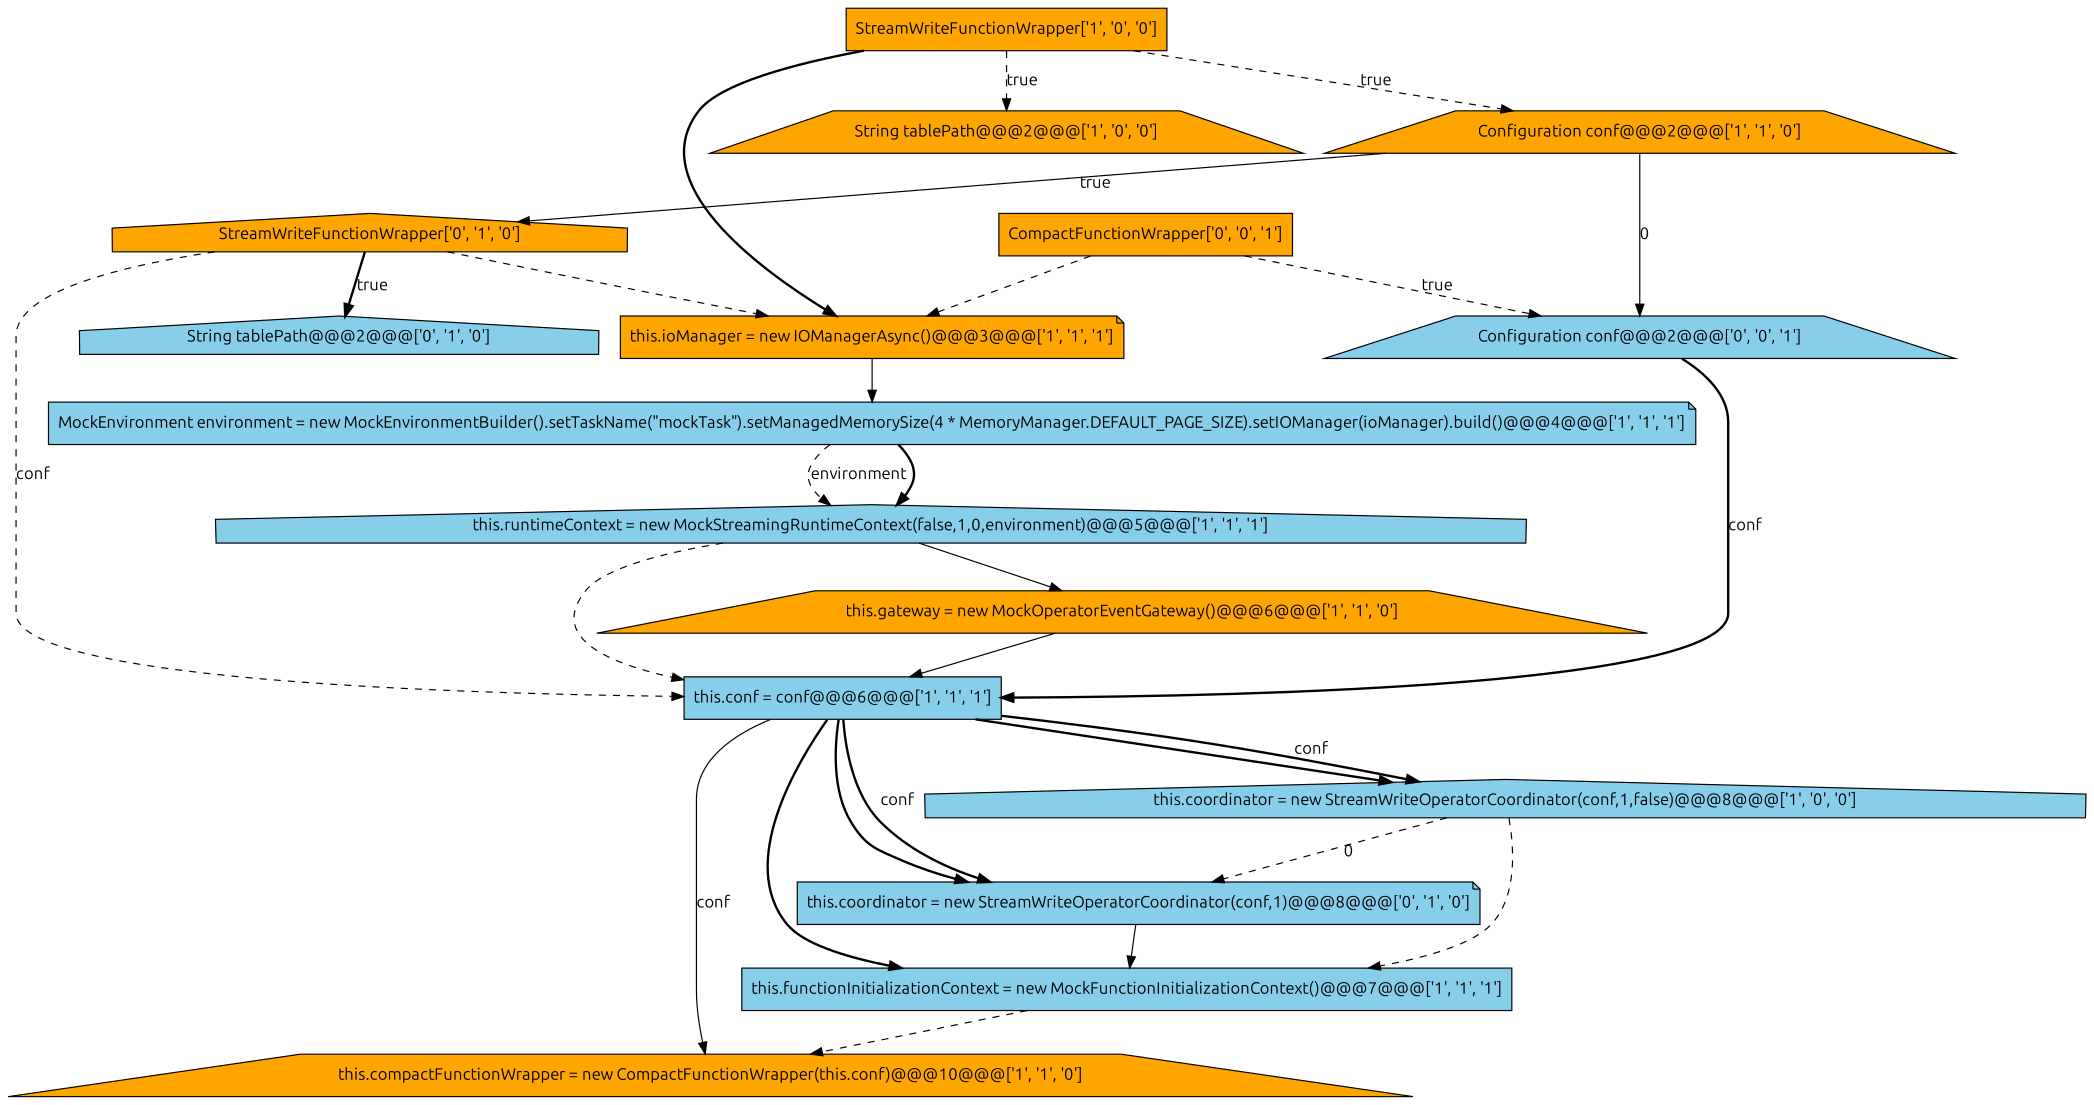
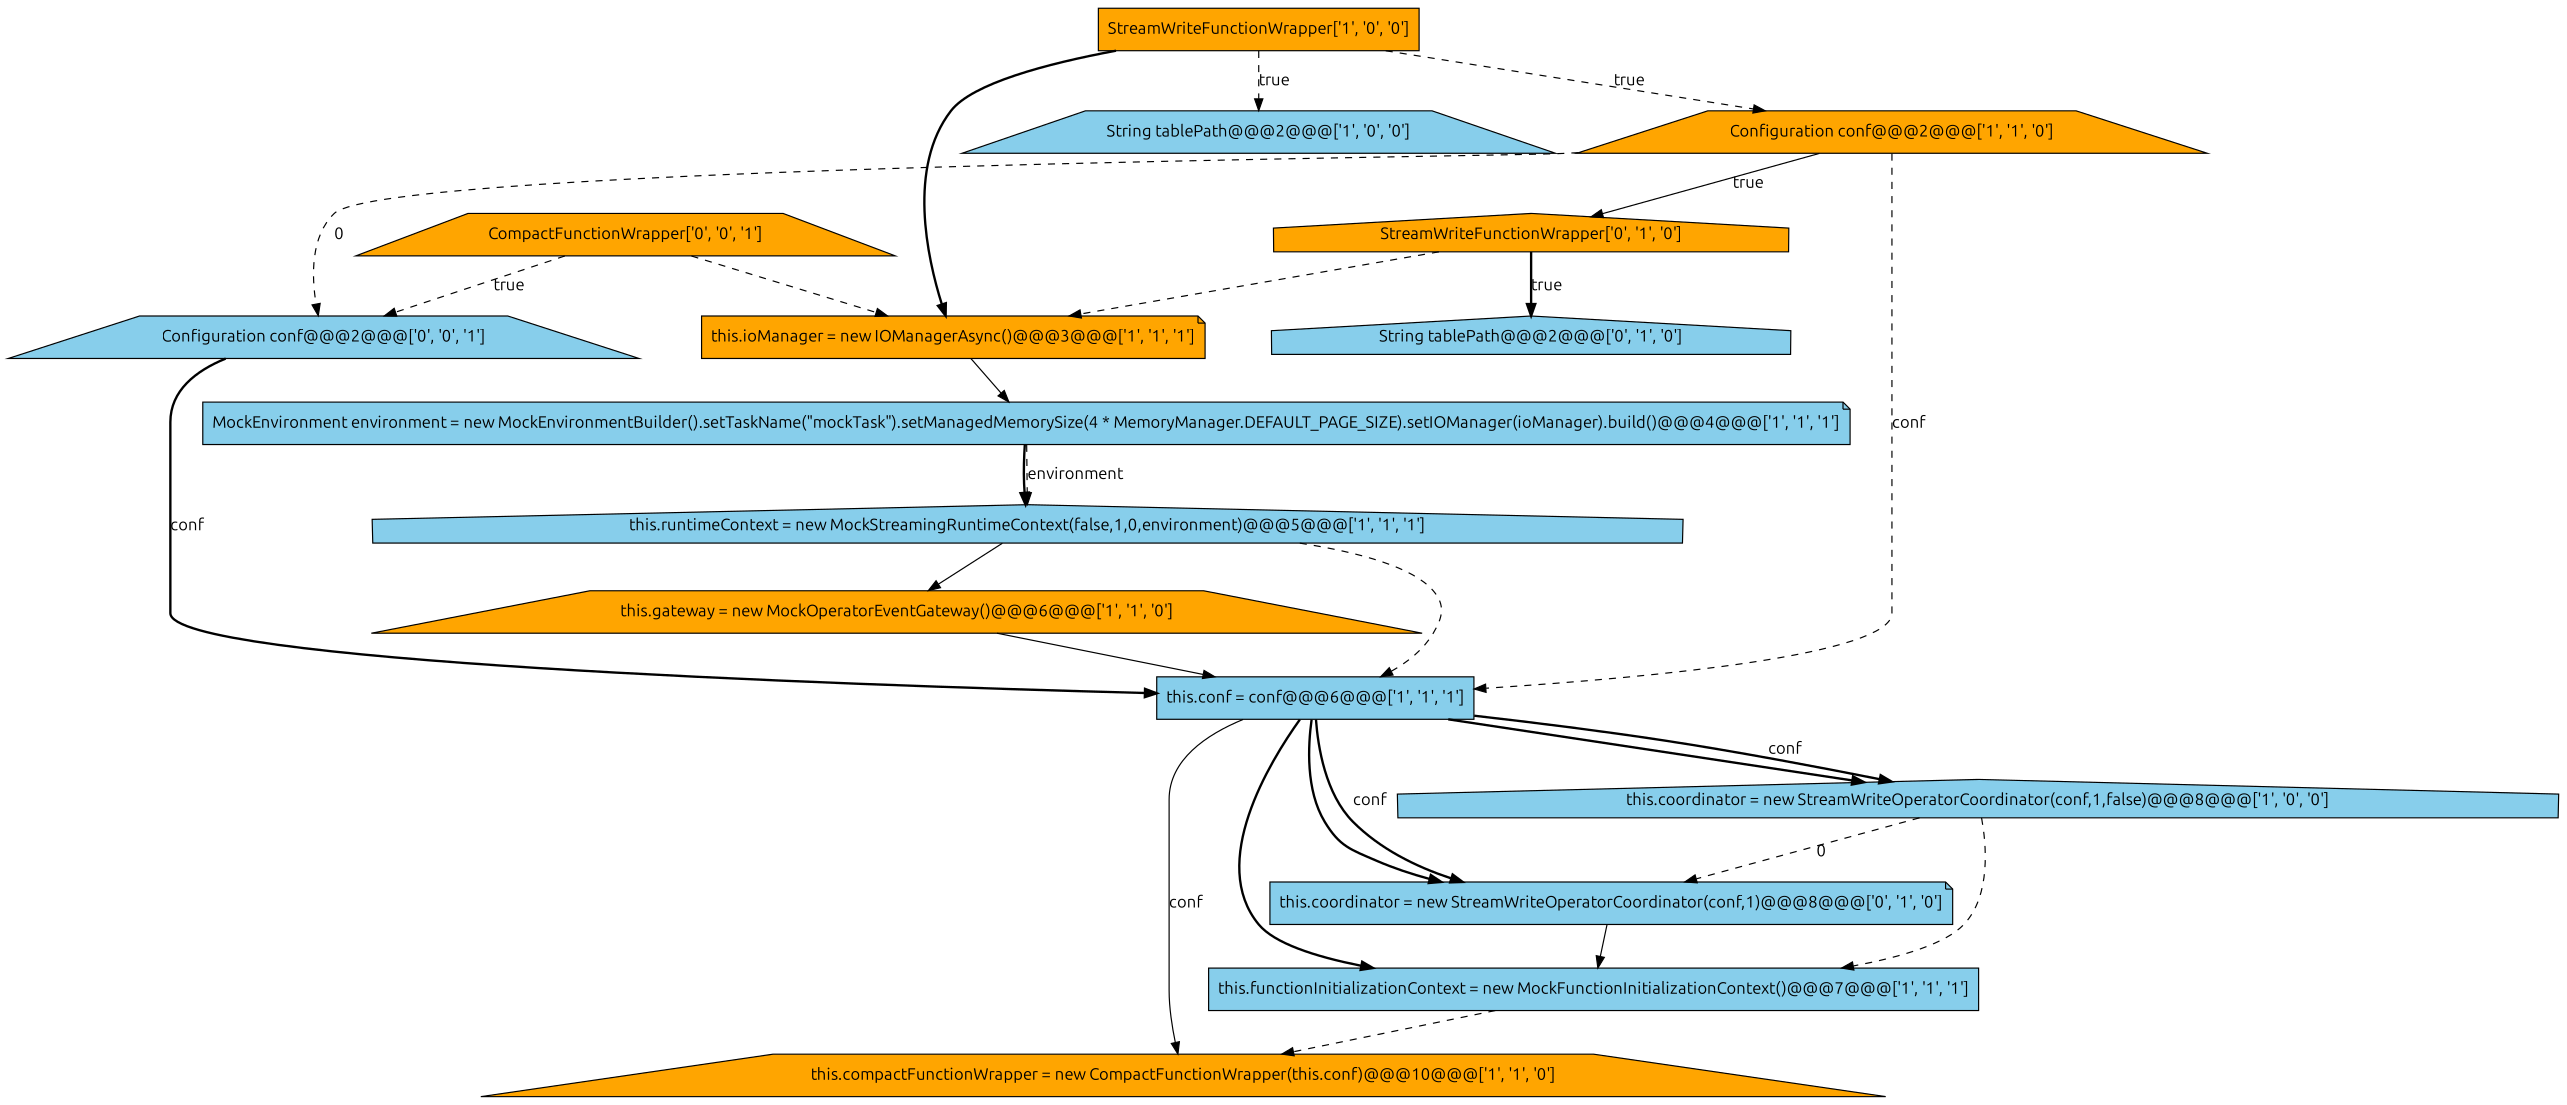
(1007, 132) -> (1259, 132)
(1640, 229) -> (907, 168)
(1146, 235) -> (626, 235)
(87, 654) -> (1892, 593)
